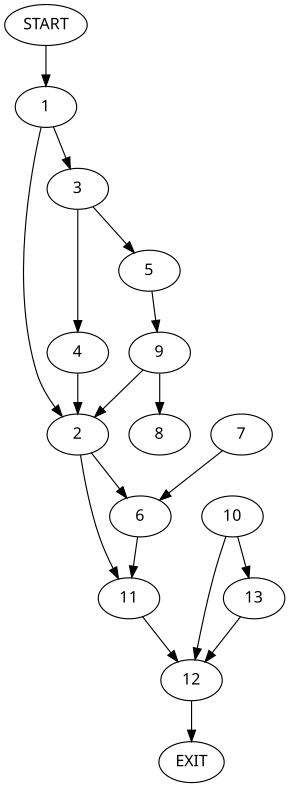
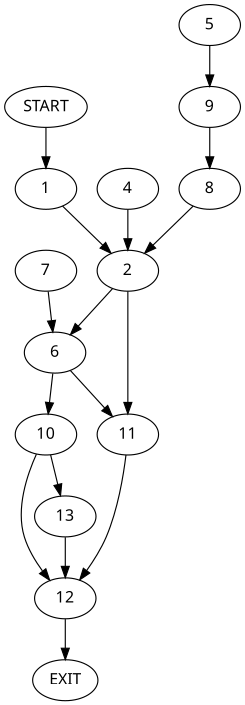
(78, 189) -> none
none -> (51, 388)
(123, 389) -> (173, 226)
